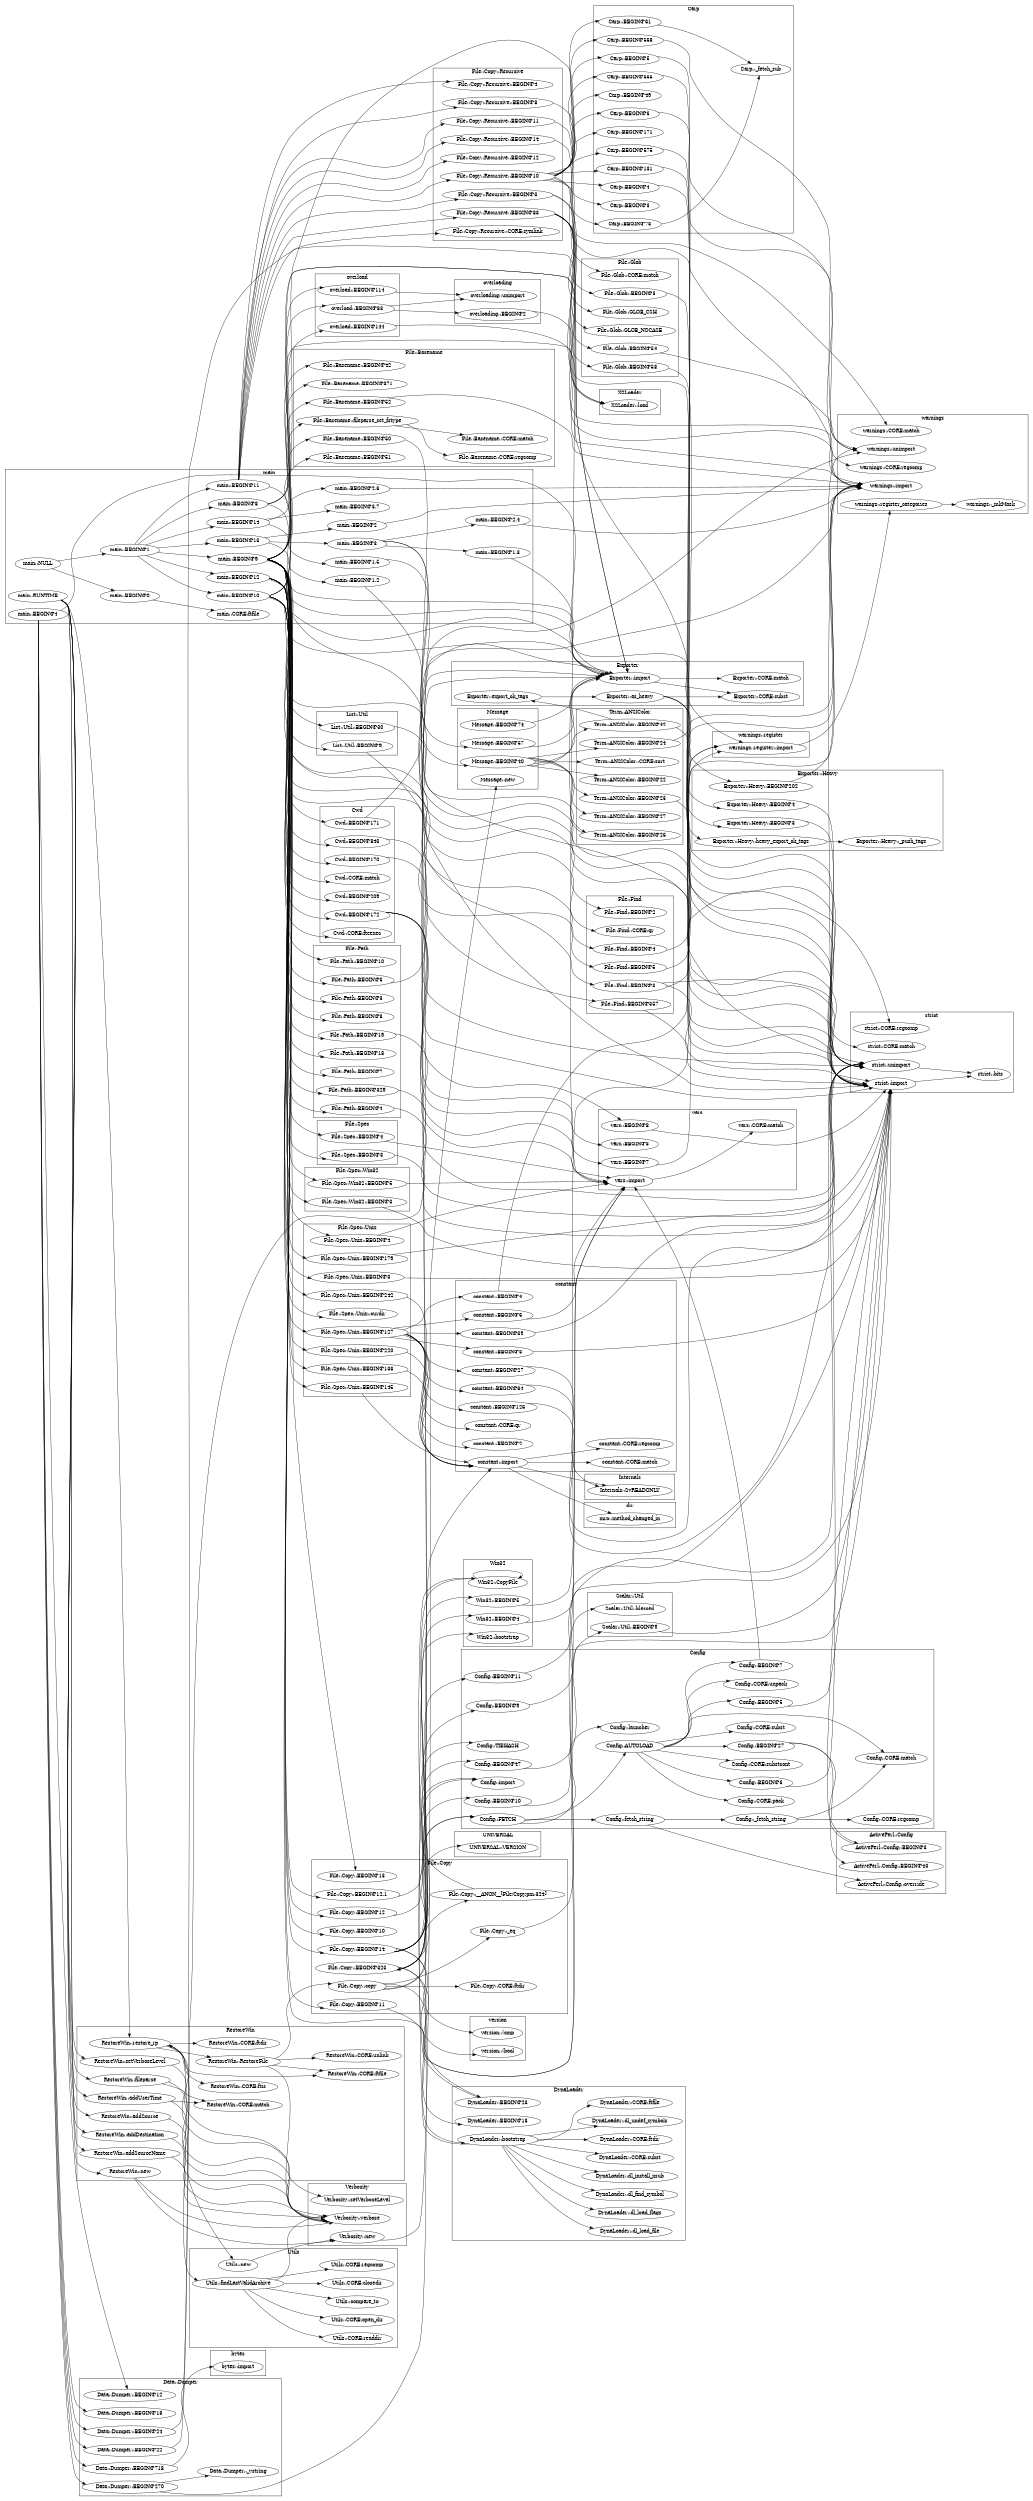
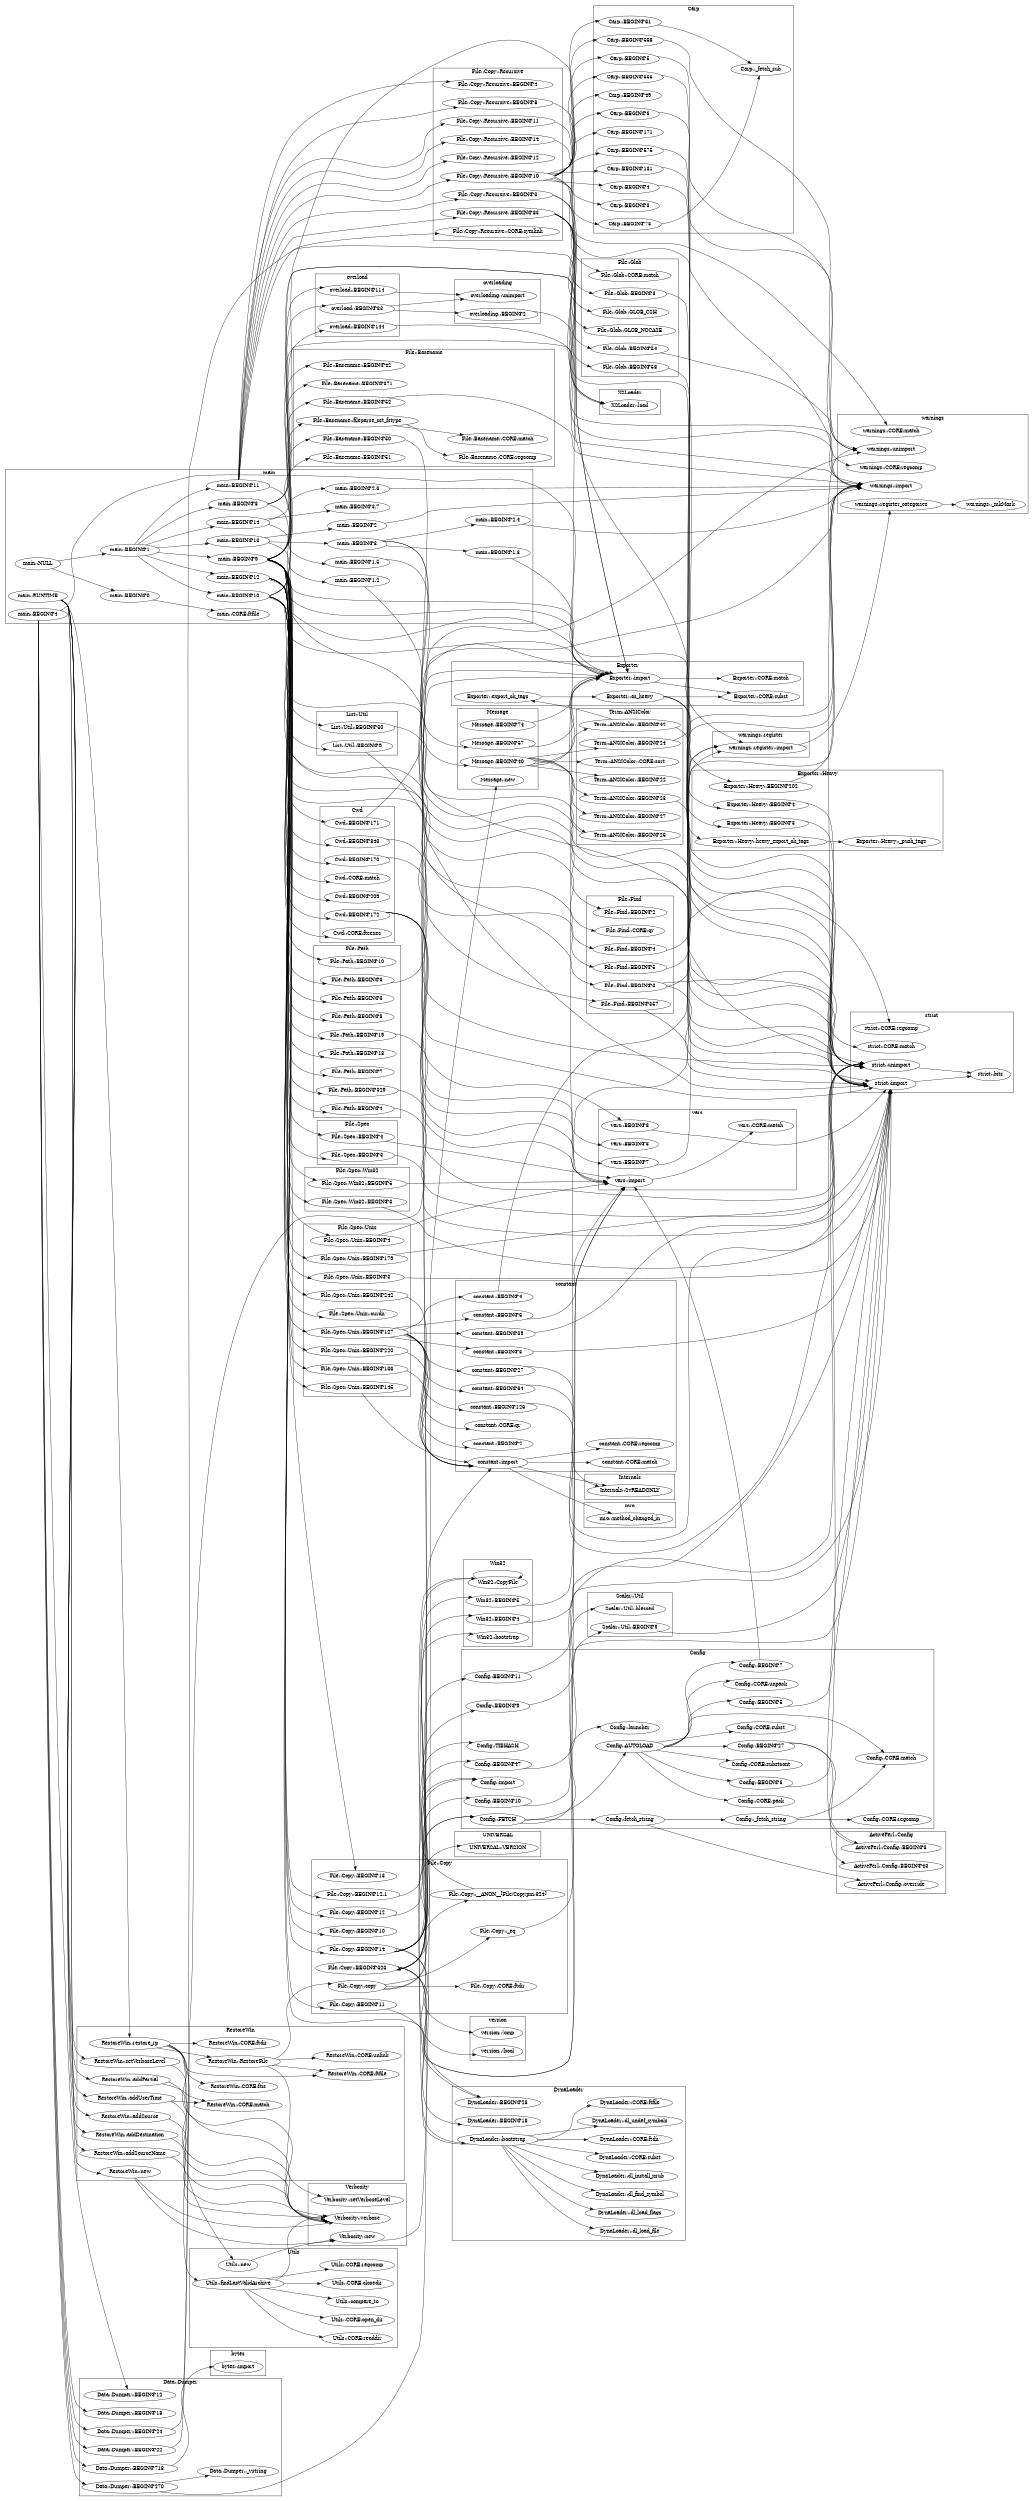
(630, 1506) -> (630, 1506)
(424, 2061) -> (424, 2059)
(130, 2080) -> (130, 2080)
(238, 2143) -> (257, 2118)
